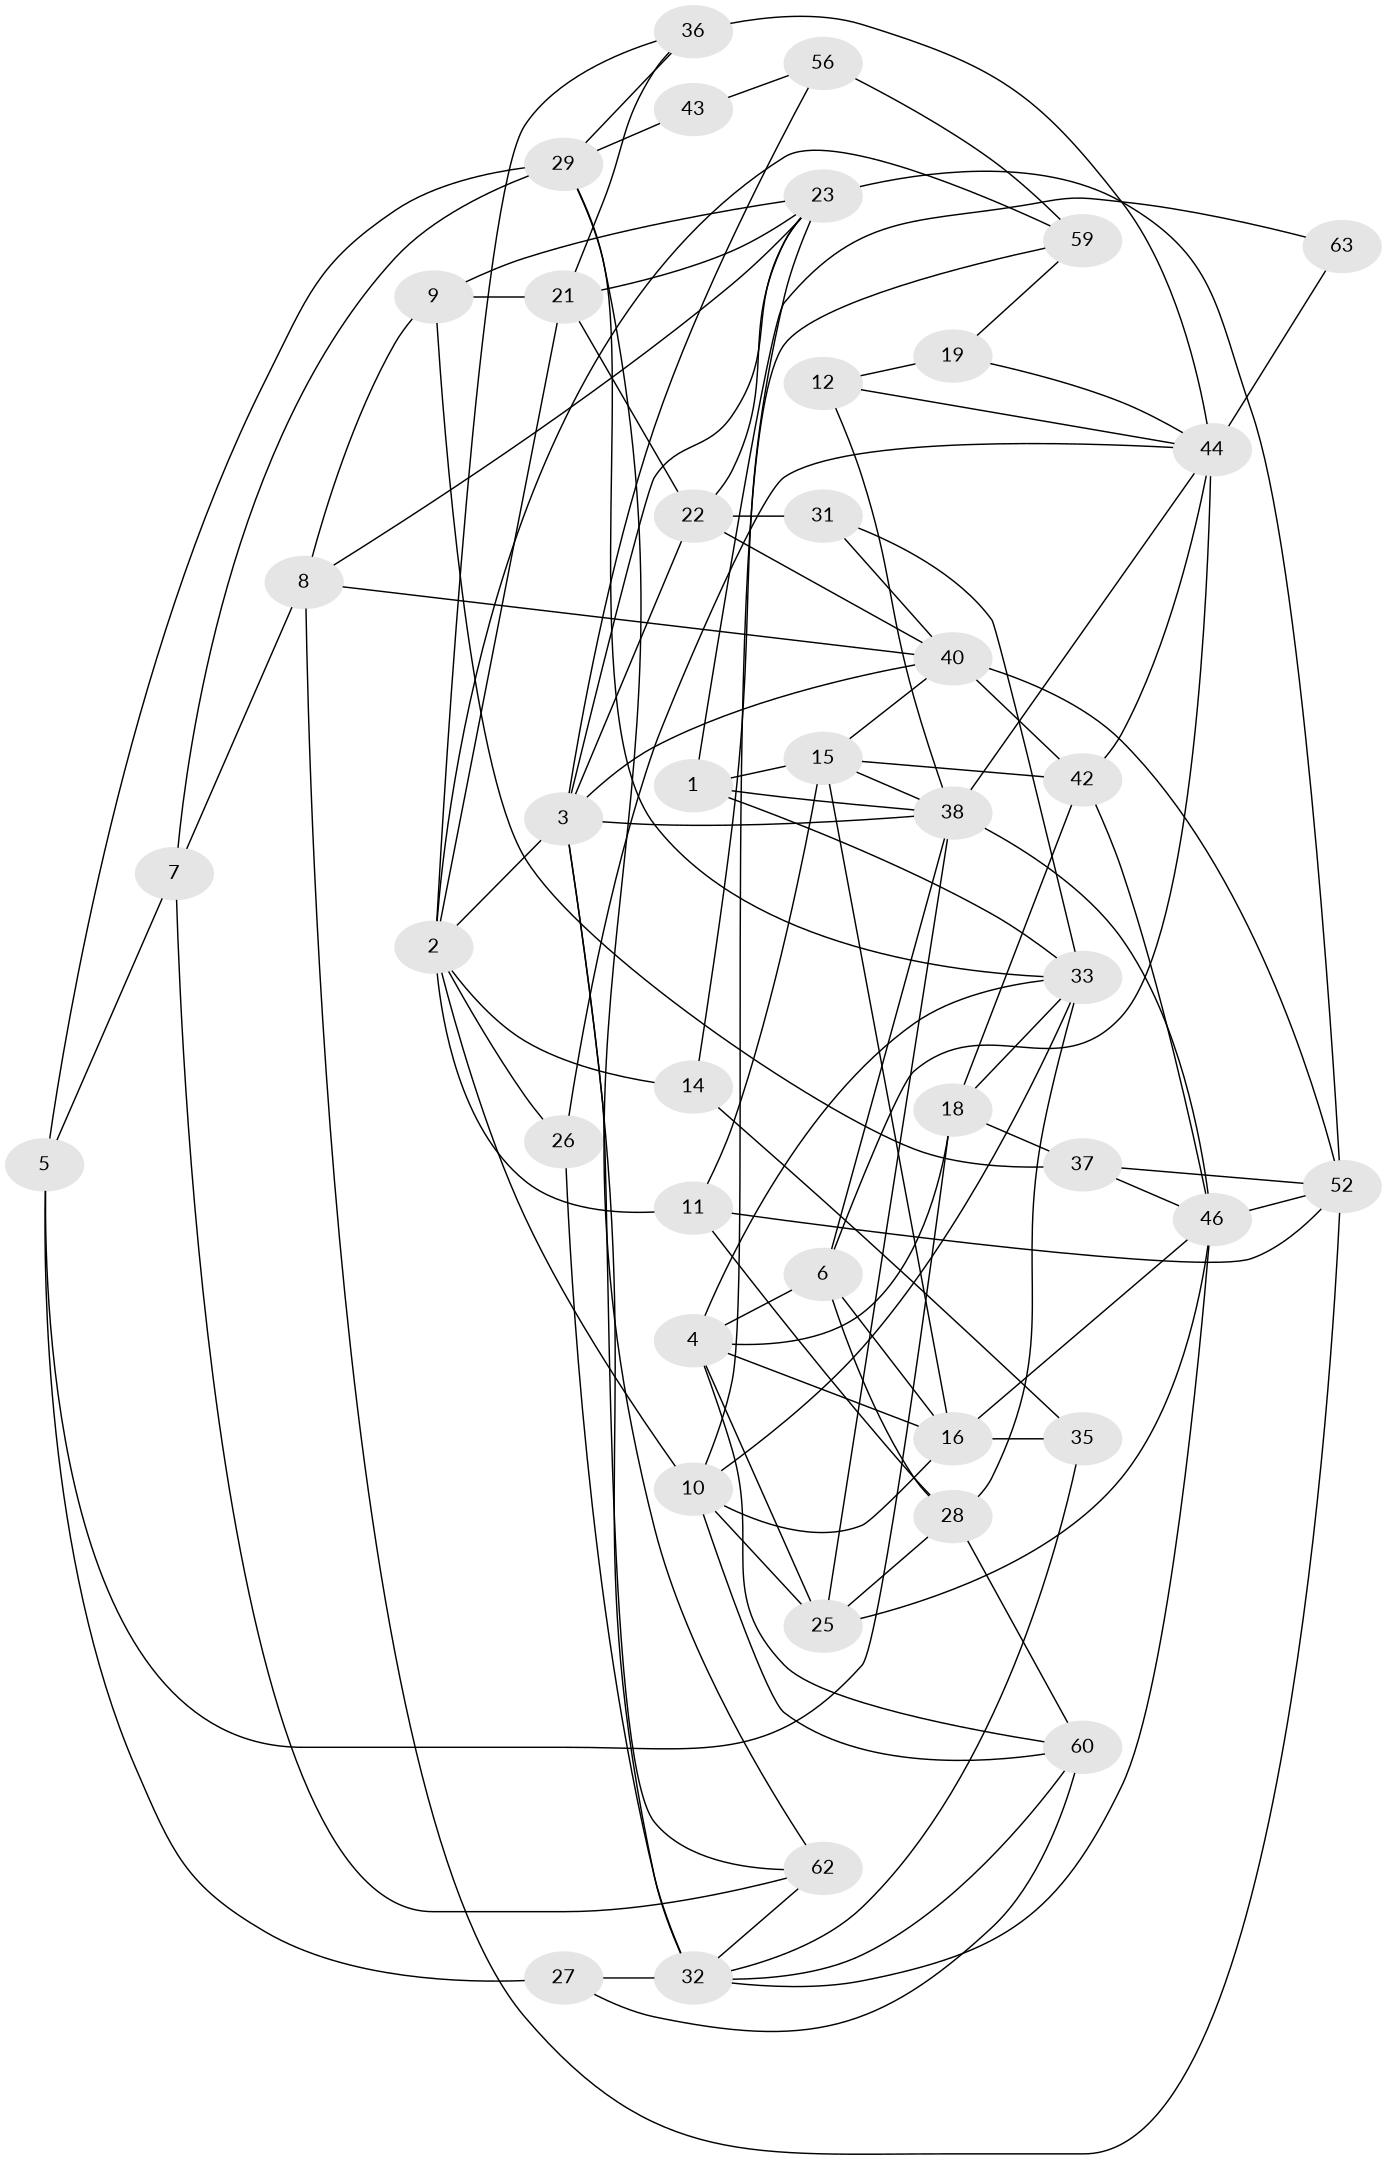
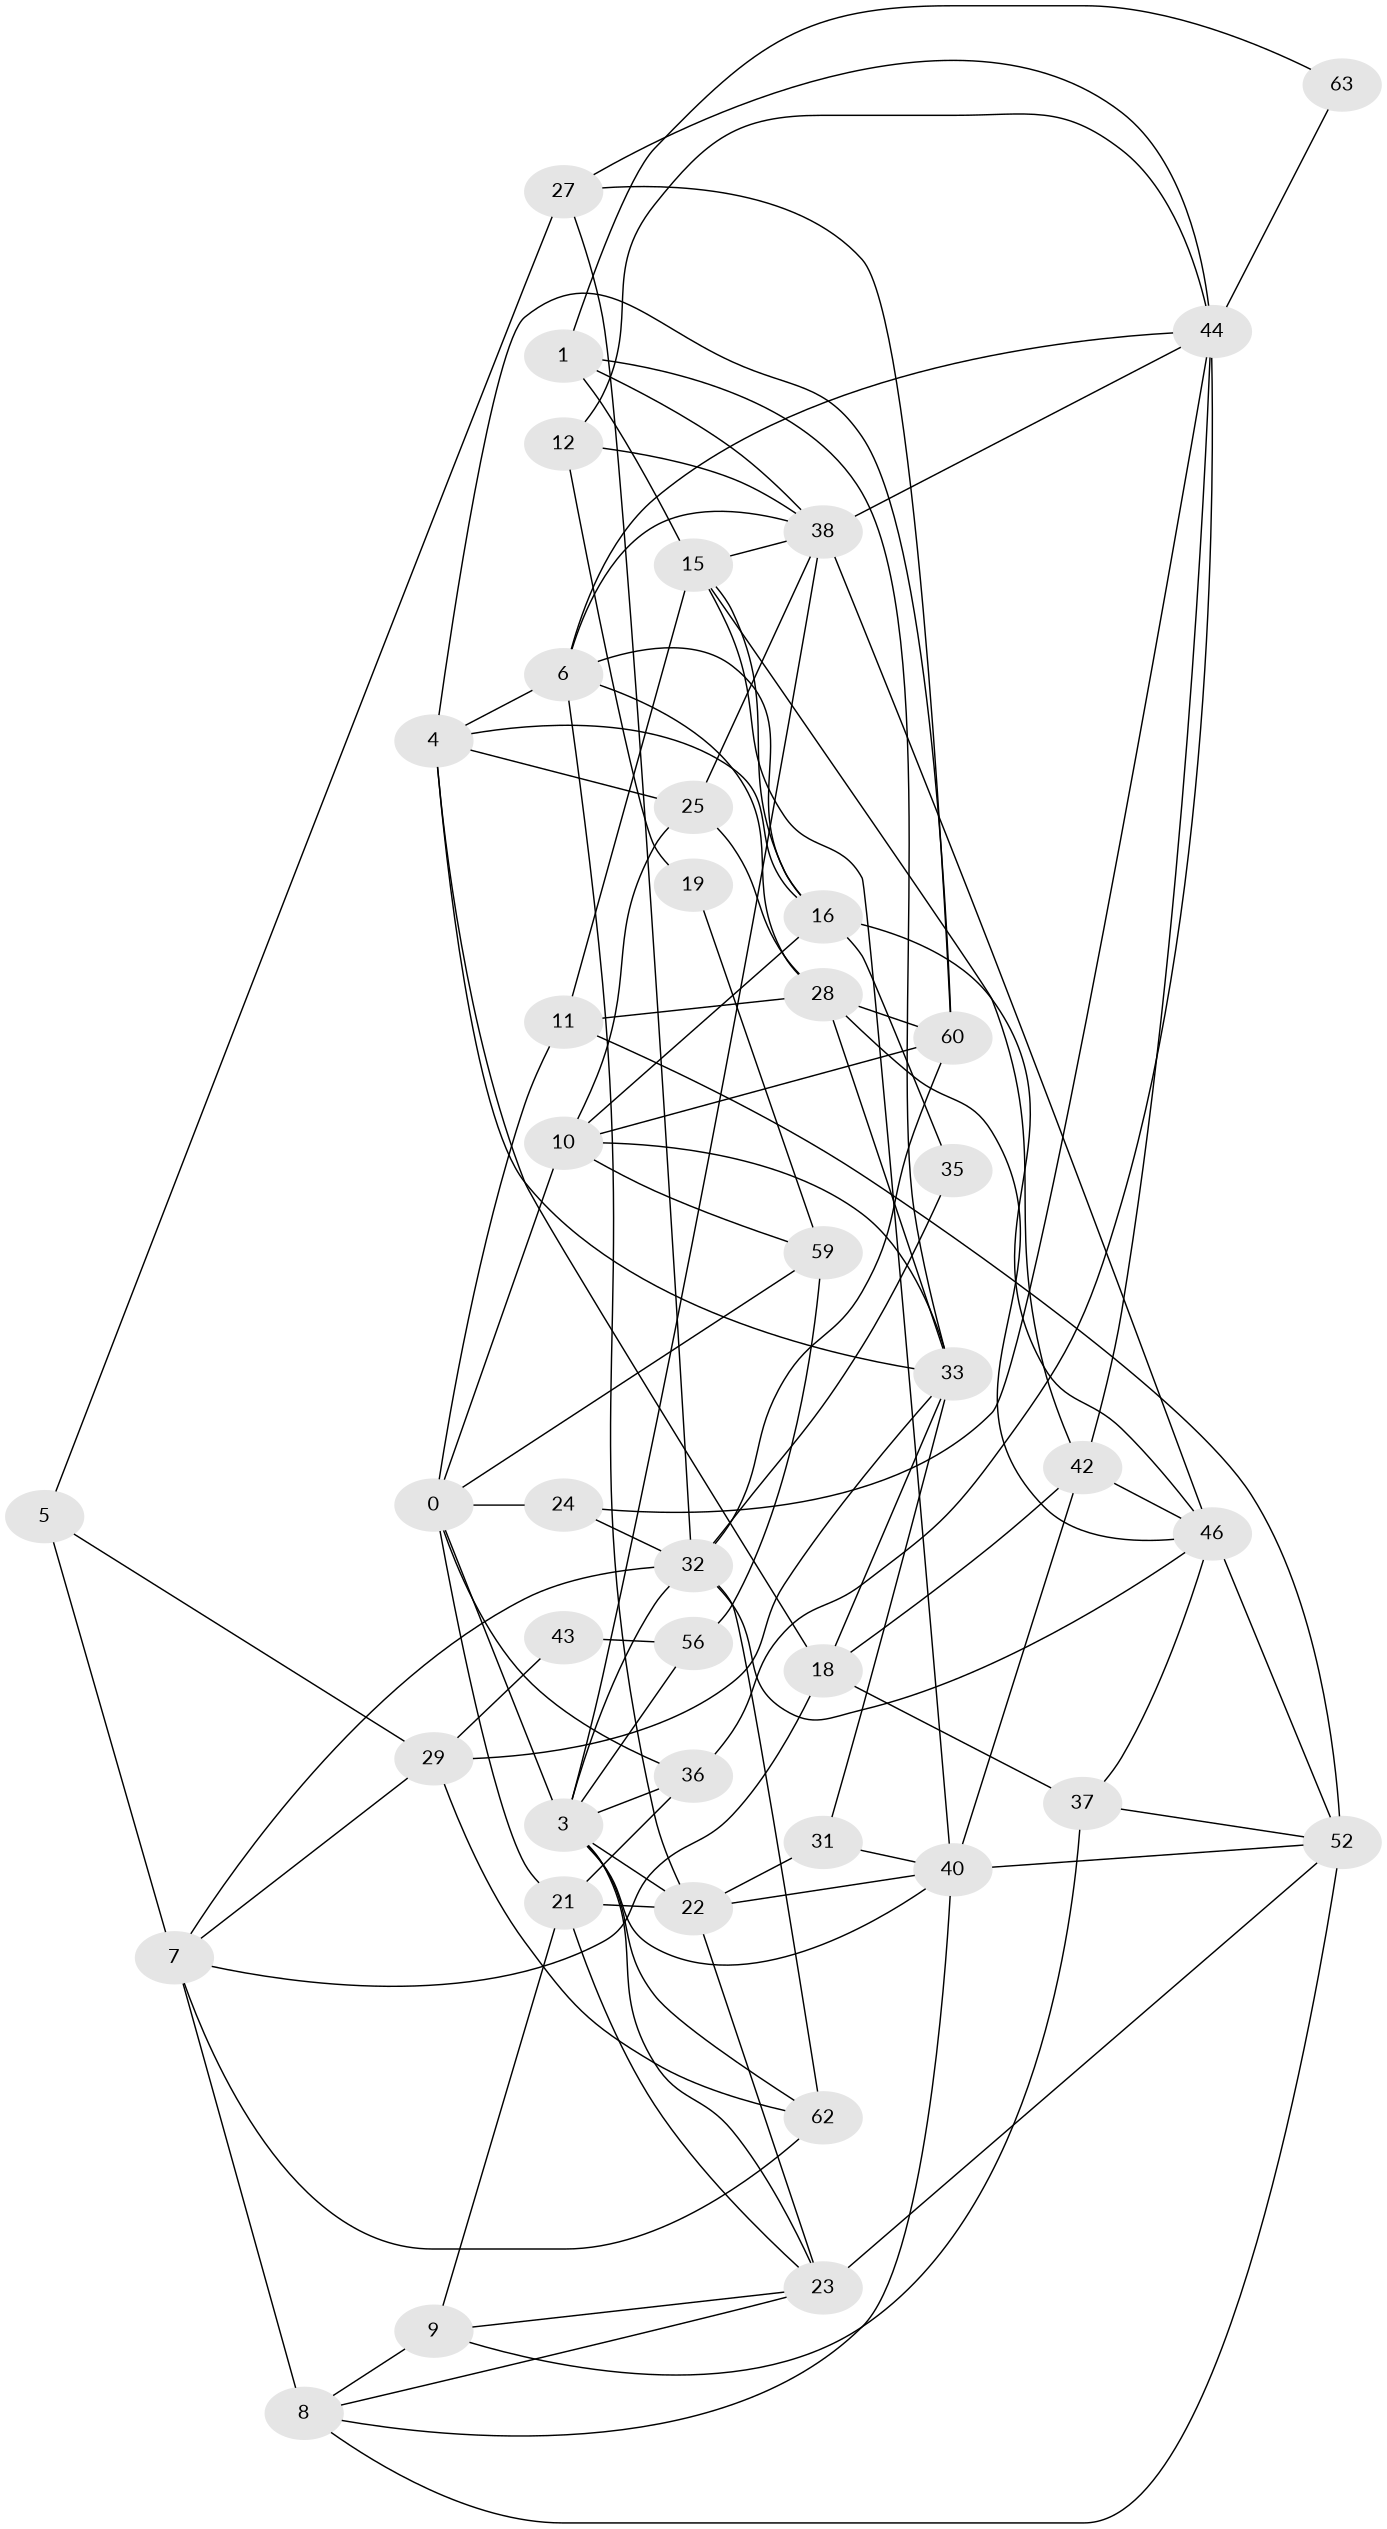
(628, 98) -> (628, 1801)
(1089, 391) -> (961, 62)
(434, 947) -> (434, 1505)
(693, 1087) -> none
(564, 1142) -> (564, 1505)
none -> (613, 1295)
(1104, 1496) -> (1009, 1316)
none -> (386, 1699)
(528, 1747) -> (570, 1956)
